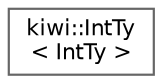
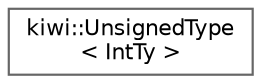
(81, 42) -> (131, 42)
